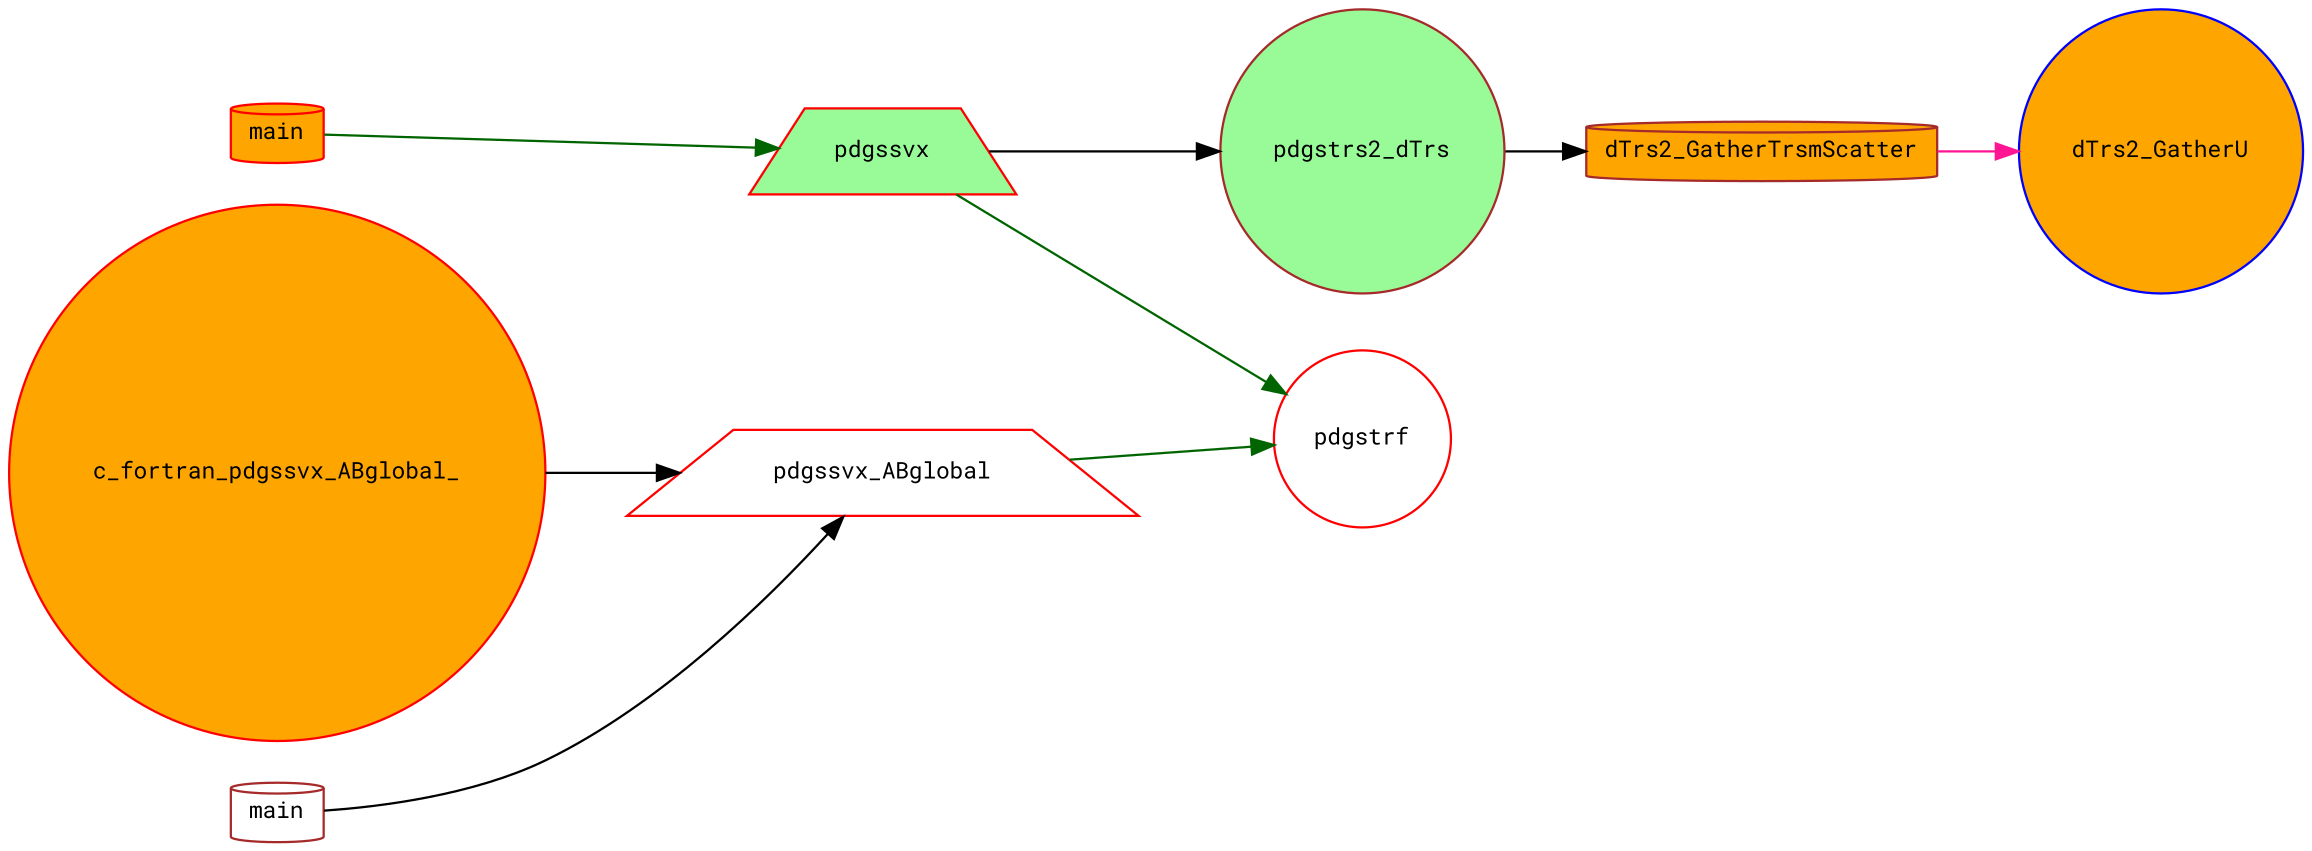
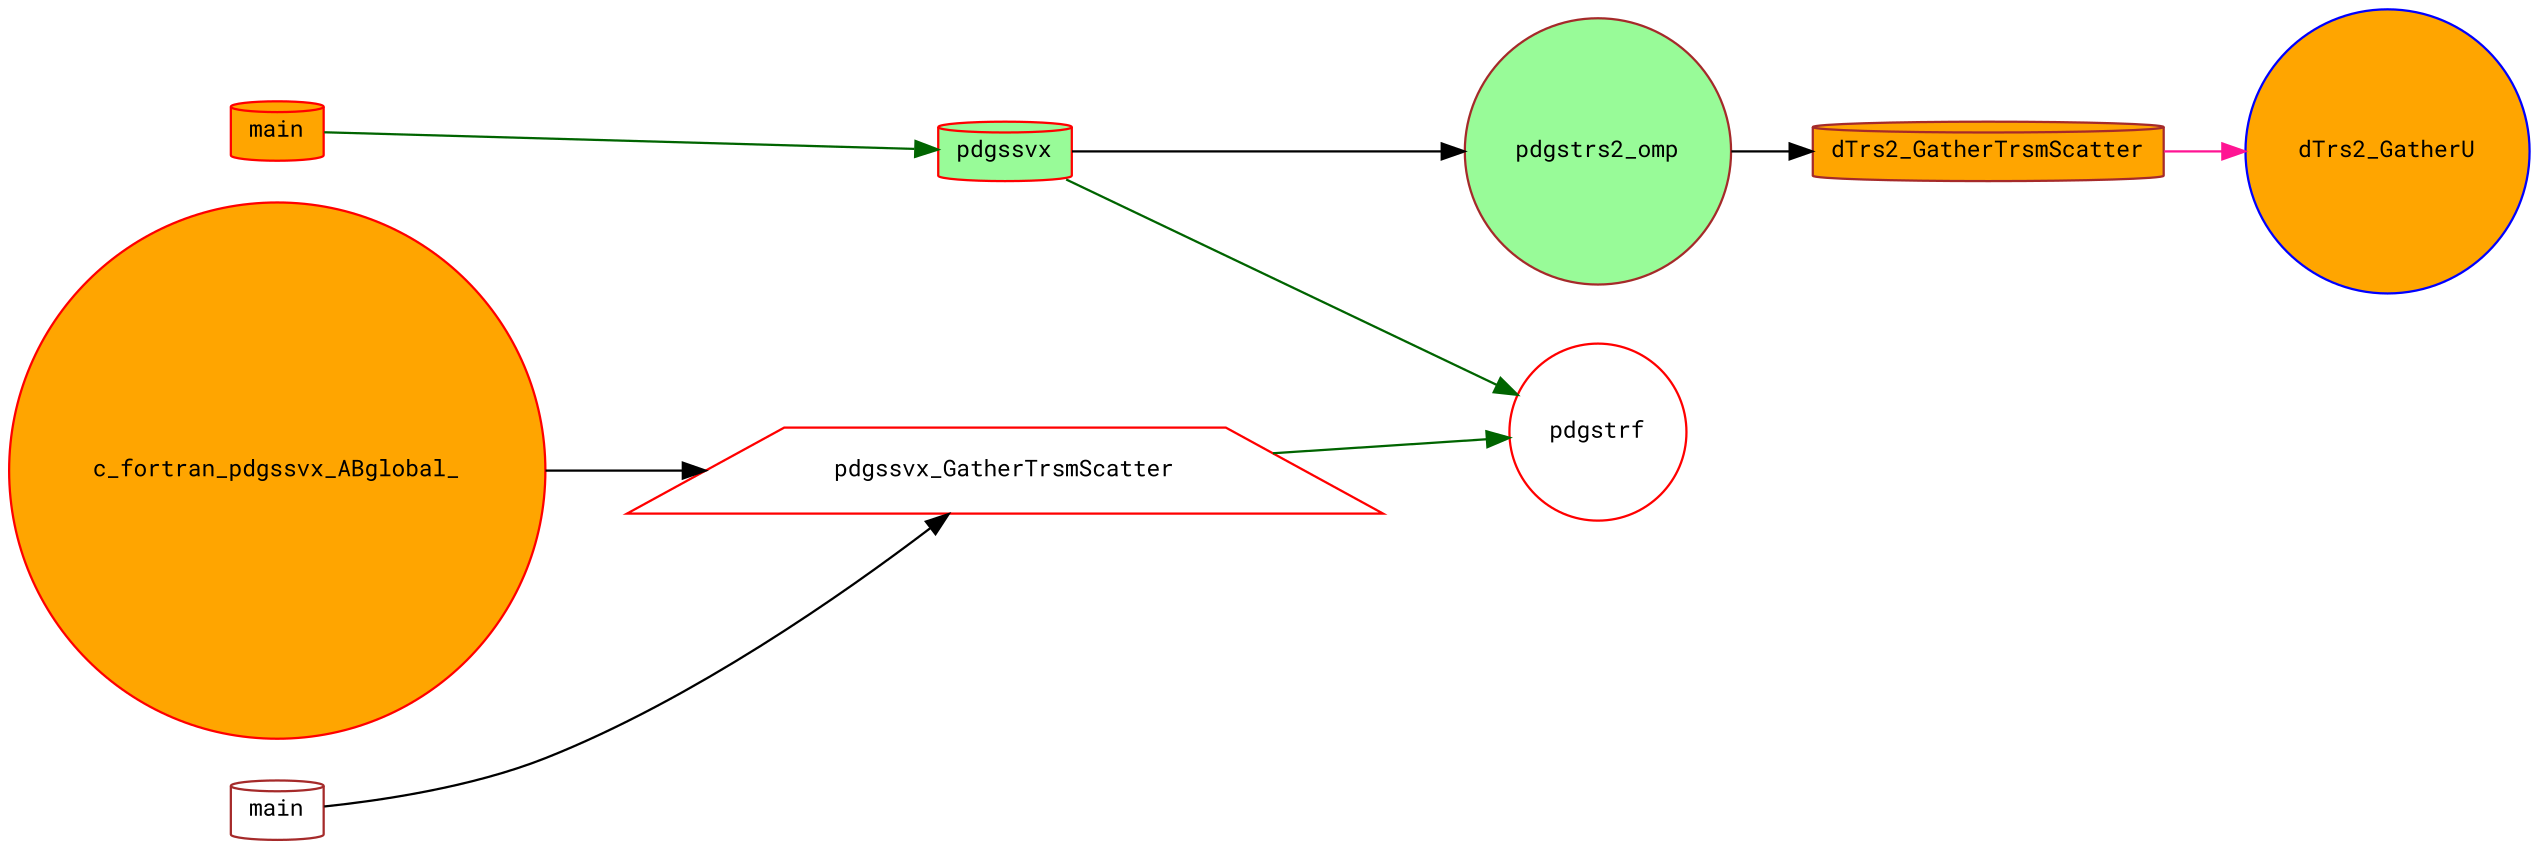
(883, 151) -> (1005, 151)
(1362, 151) -> (1598, 151)
(883, 473) -> (1005, 471)
